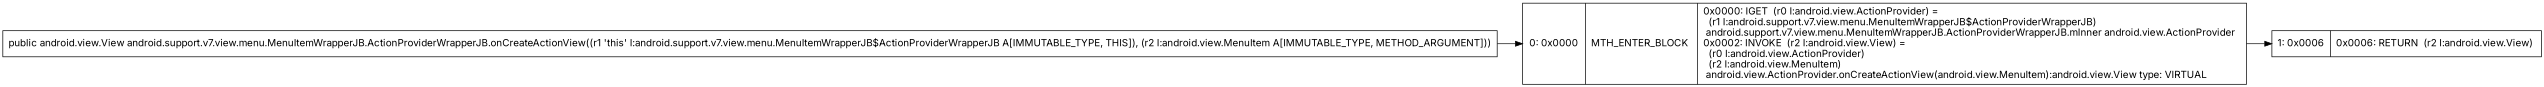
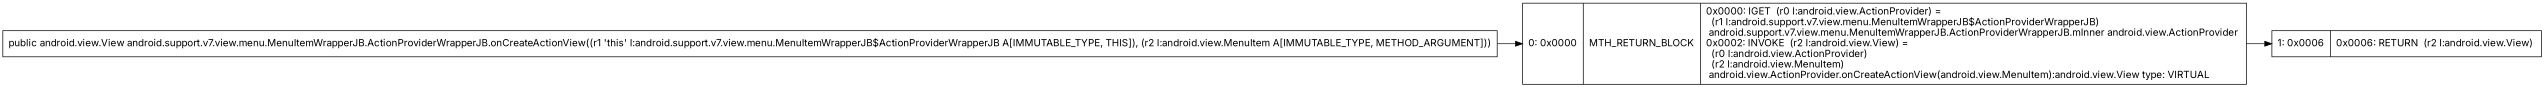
(1640, 43) -> (1642, 43)
